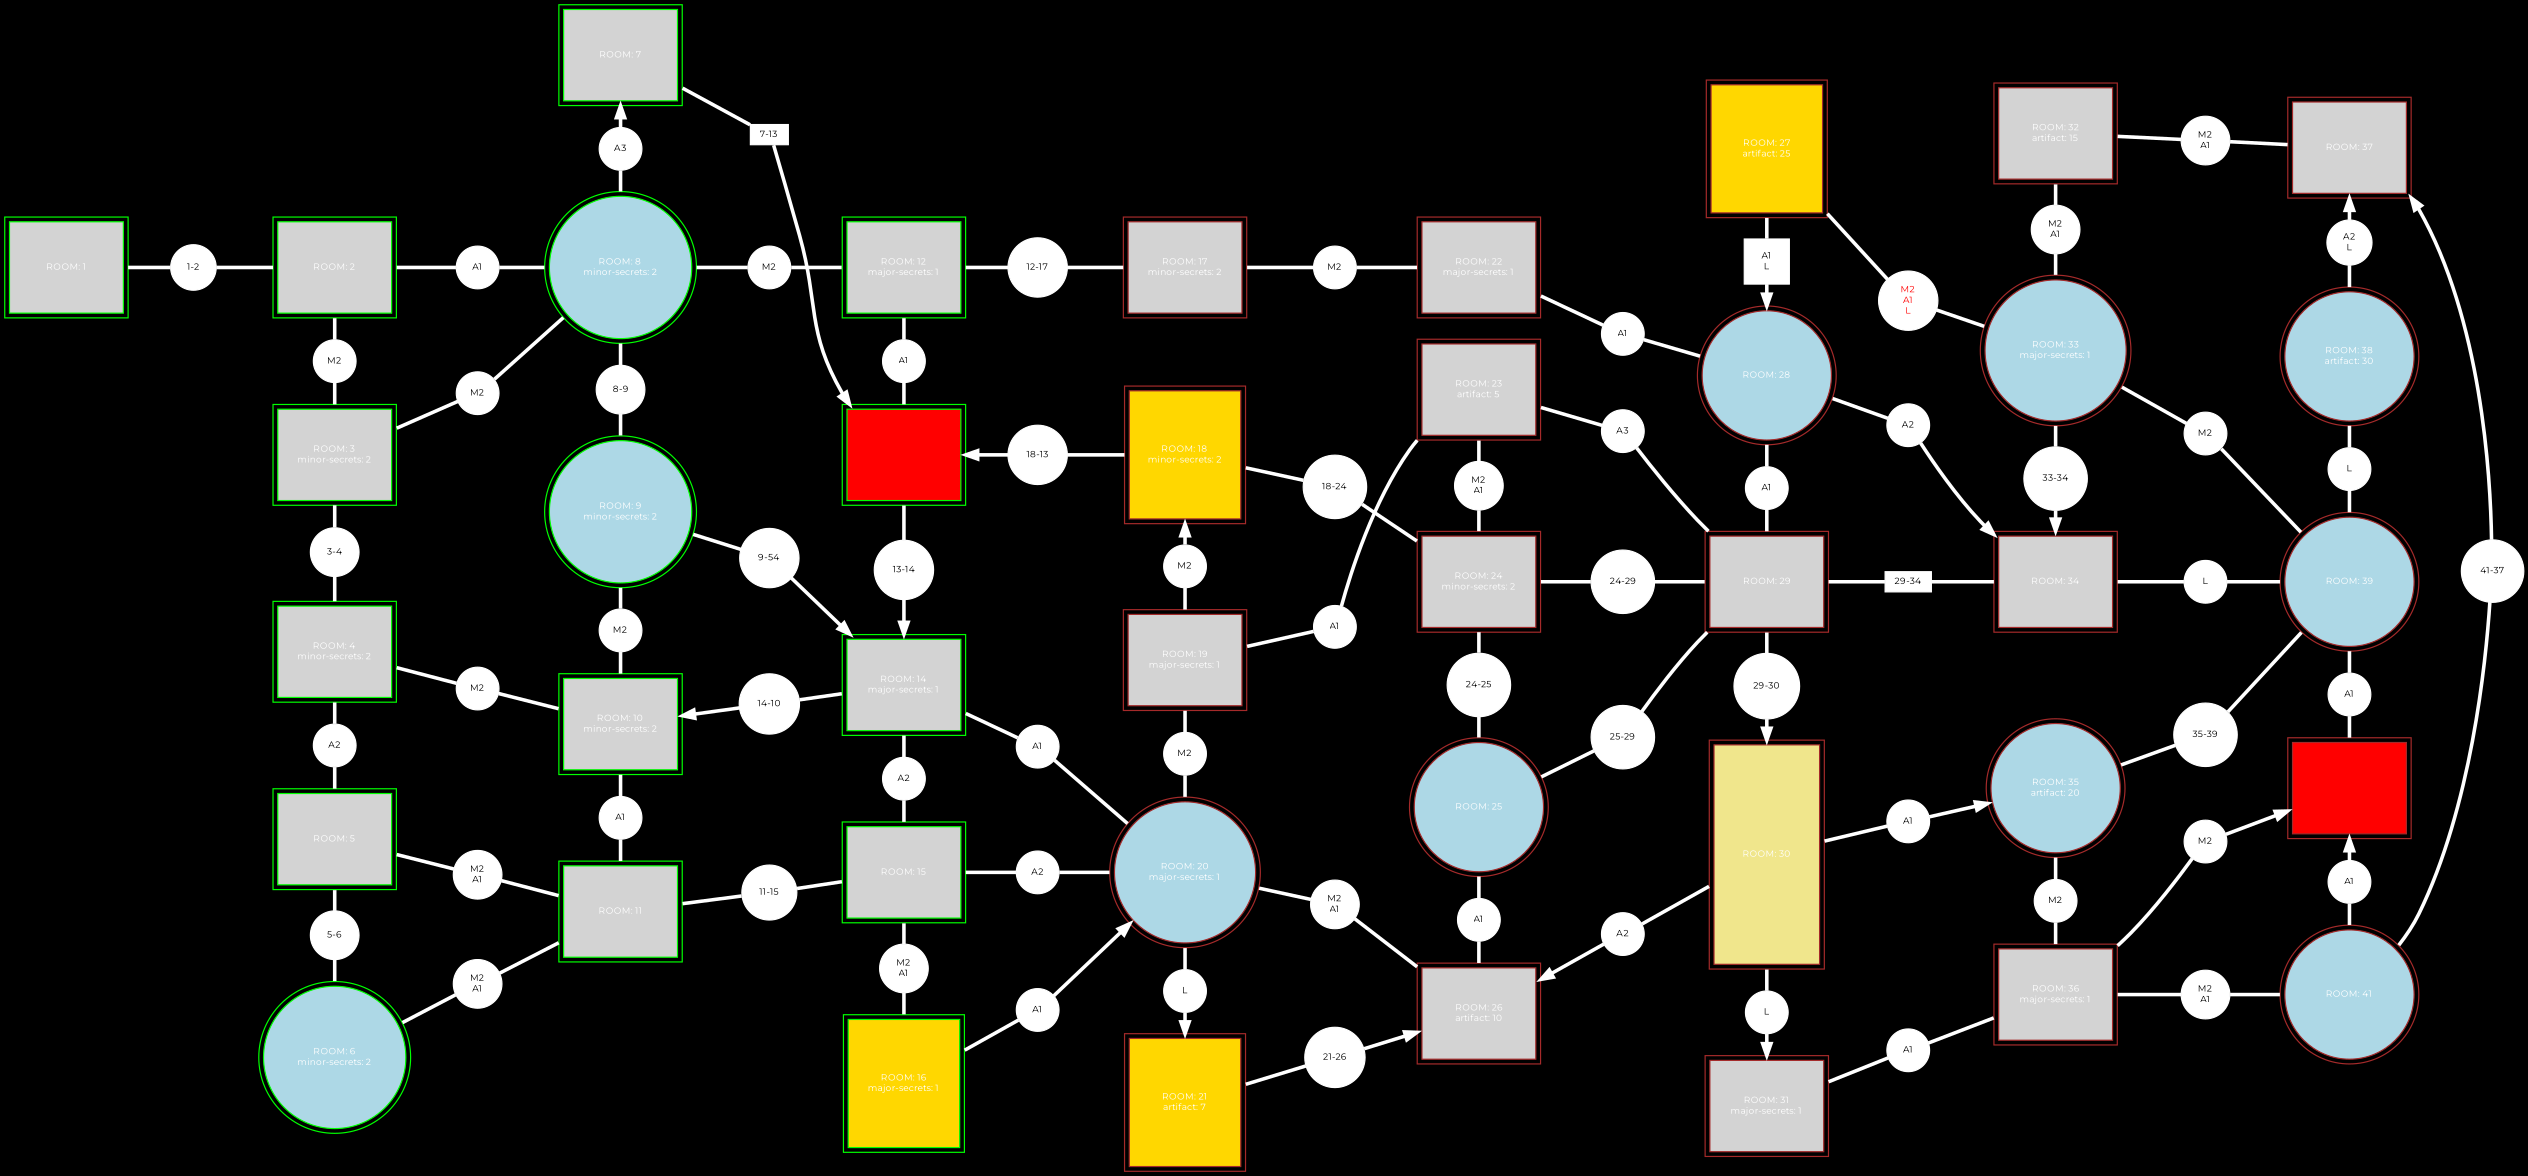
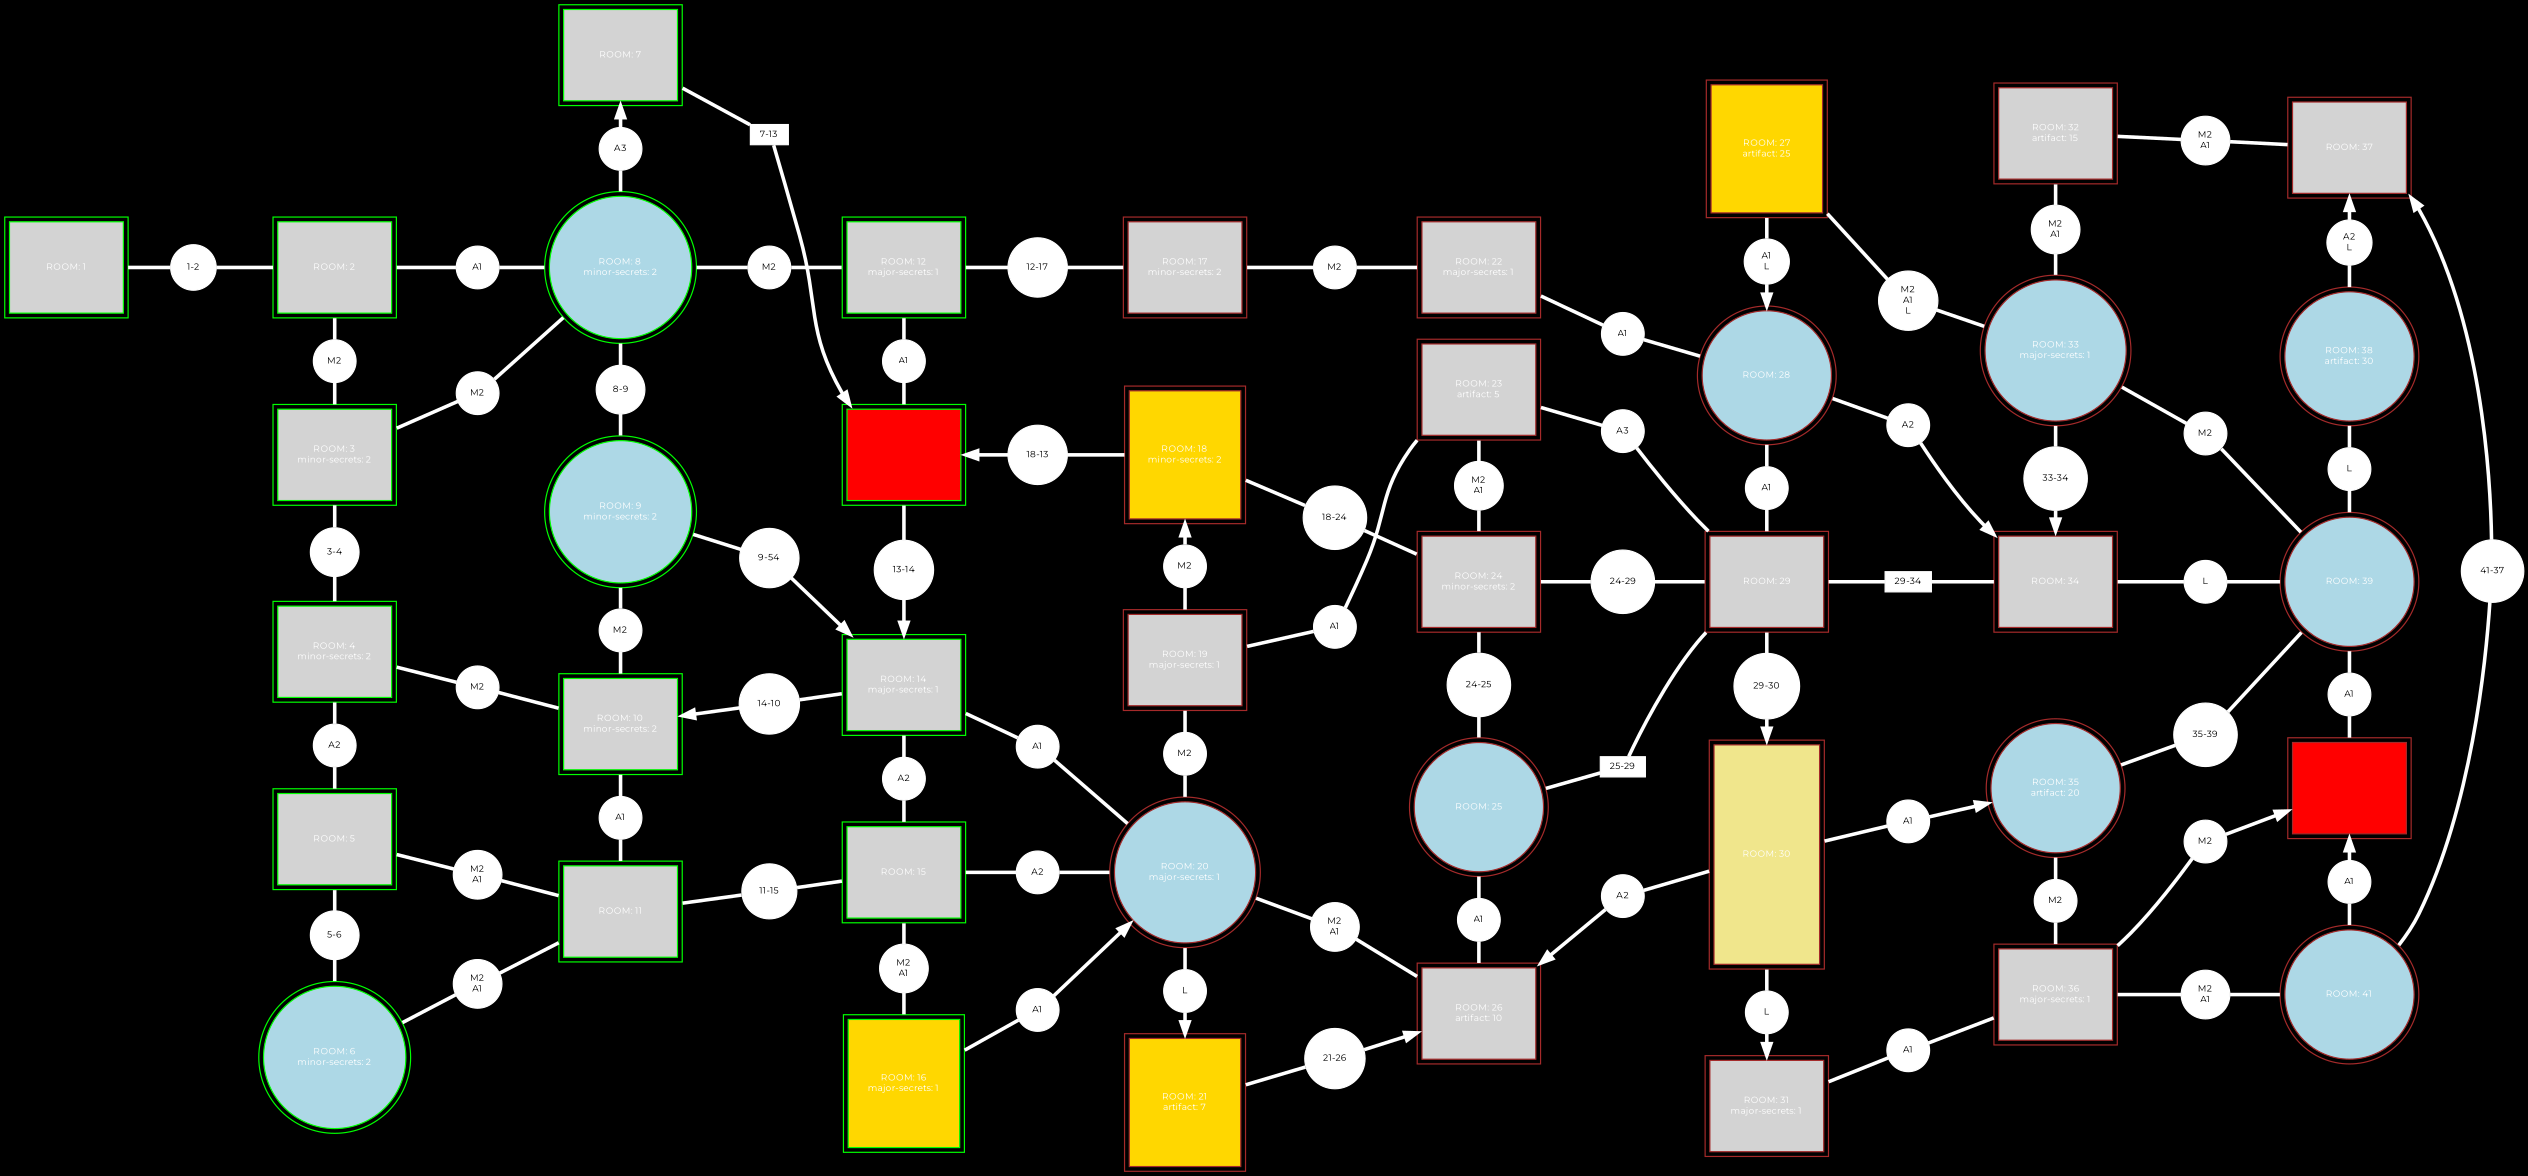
(1767, 262) -> (1767, 262)
(1908, 301) -> (1908, 301)
(1623, 737) -> (1623, 767)
